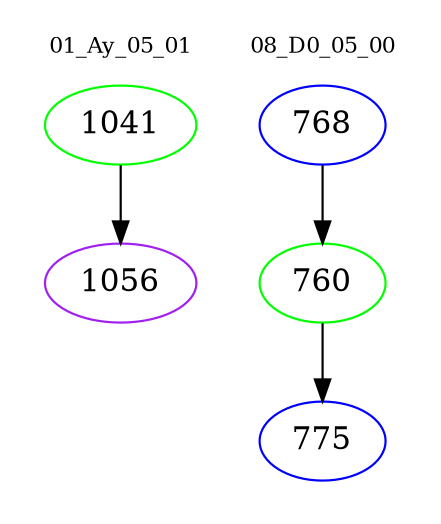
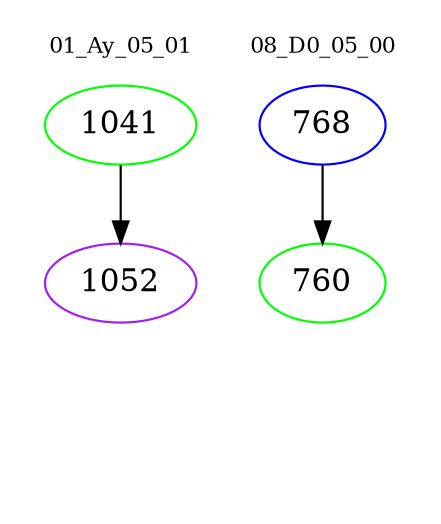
(121, 283) -> (121, 283)
(323, 441) -> none
